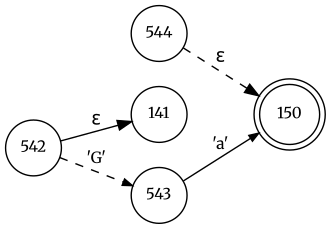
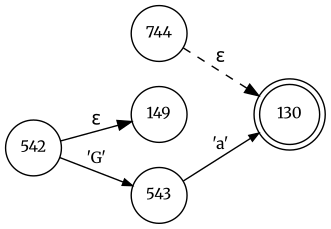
(159, 34) -> (159, 34)
(159, 114) -> (159, 114)
(290, 114) -> (290, 114)
(91, 170) -> (91, 170)
